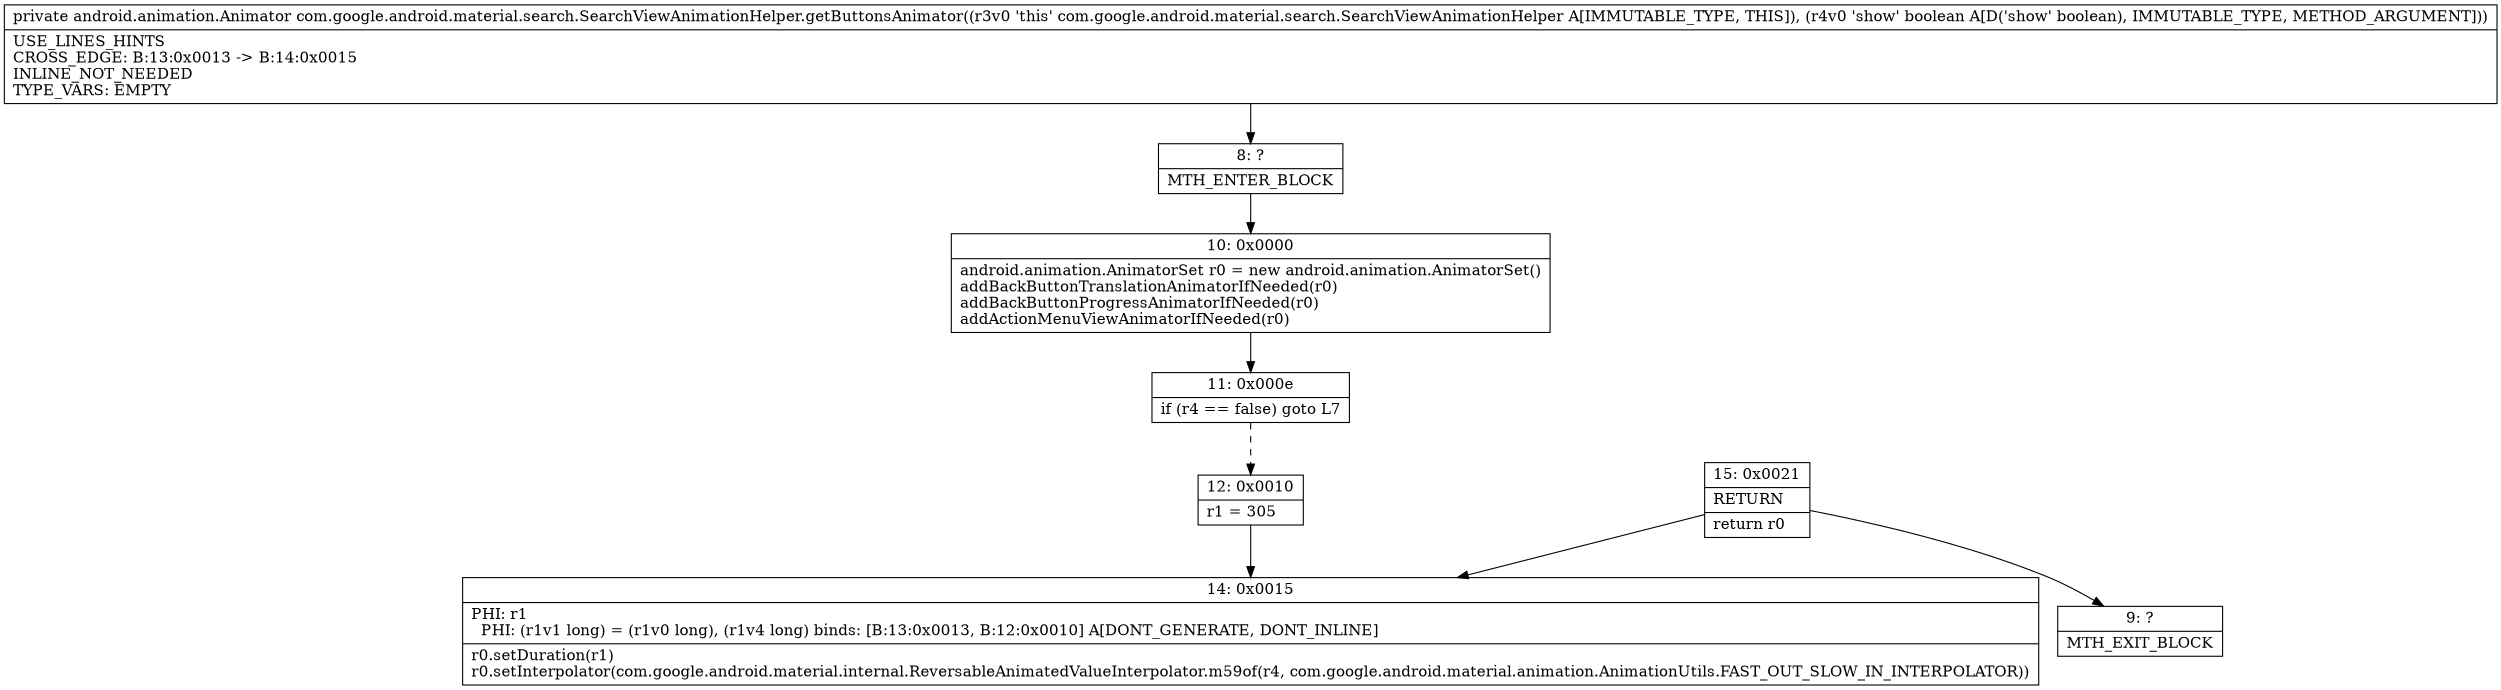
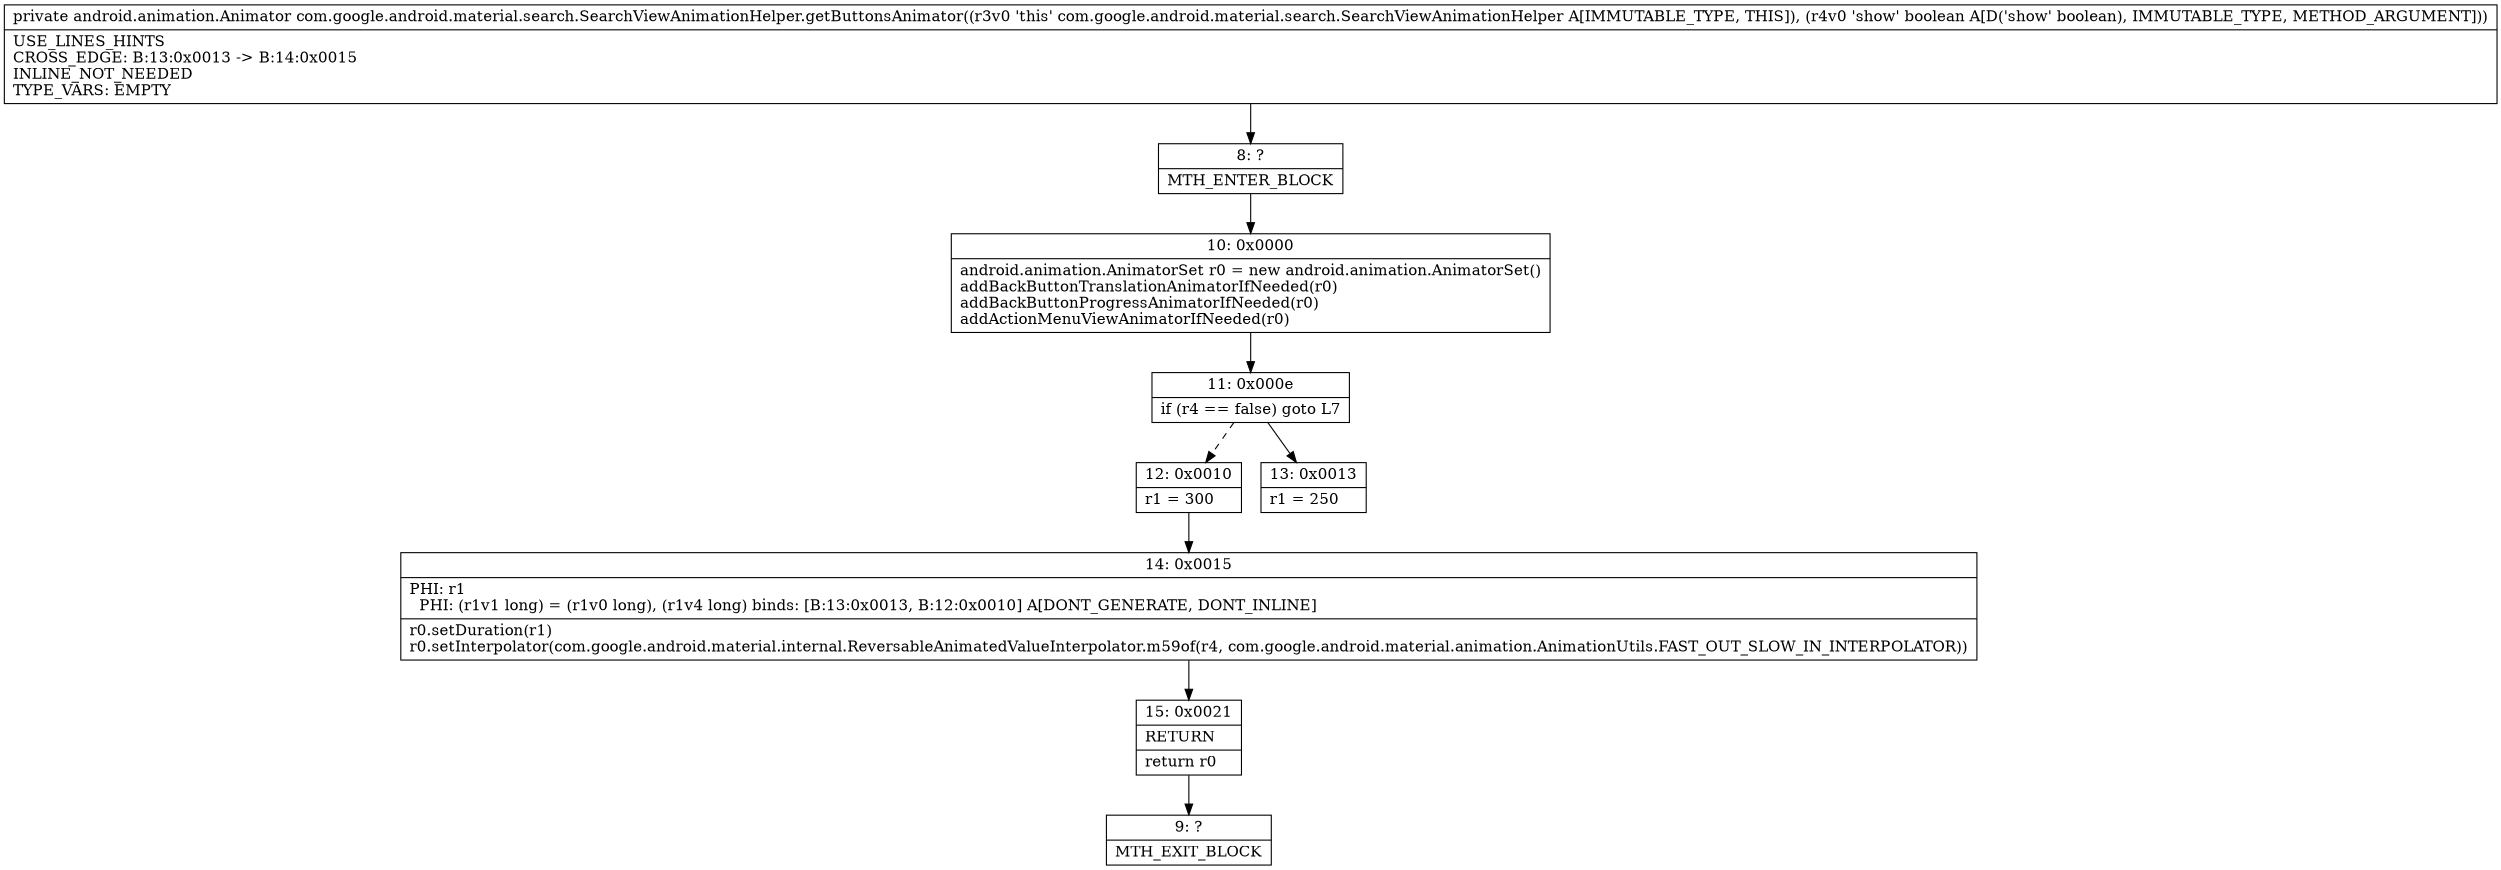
none -> (1314, 488)
(1241, 512) -> (1180, 500)
(1586, 545) -> (1189, 675)
